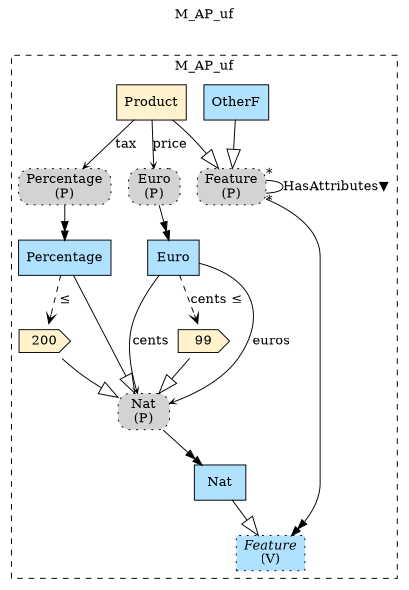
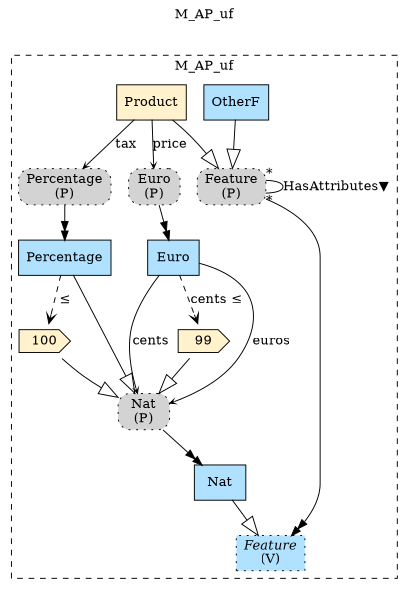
(45, 341) -> (45, 341)
